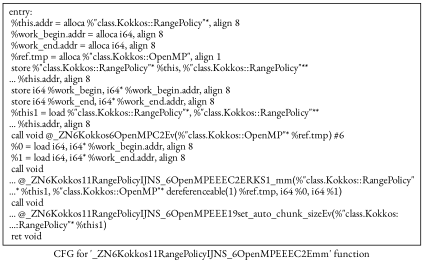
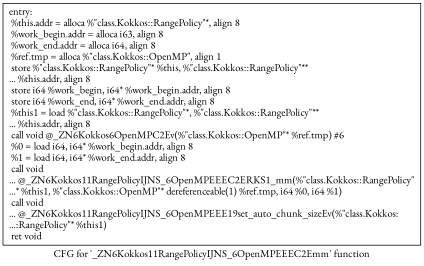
(86, 34) -> (86, 34)
